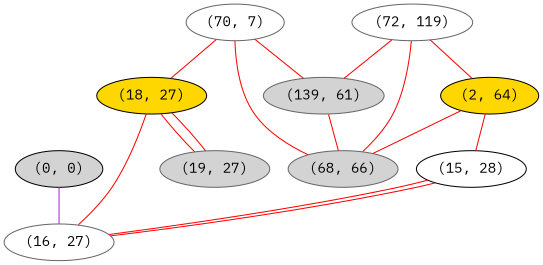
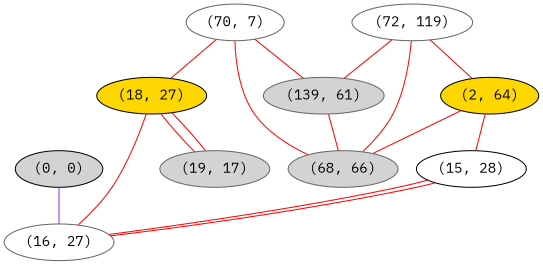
(215, 169) -> (215, 169)
